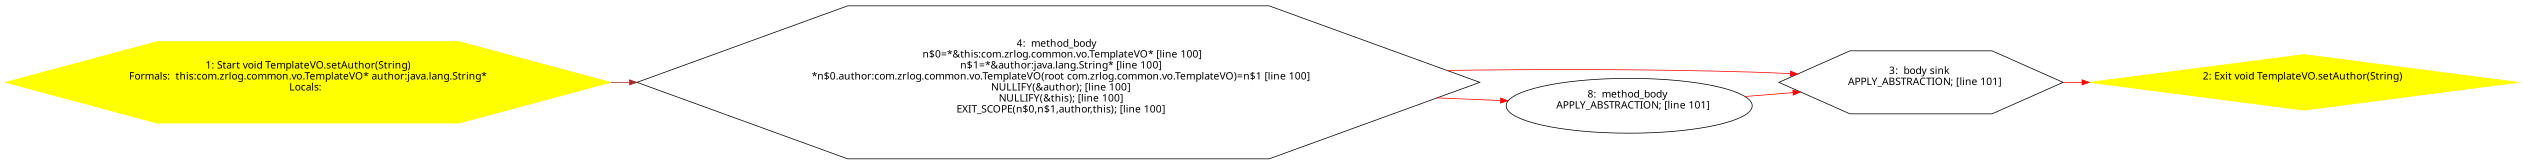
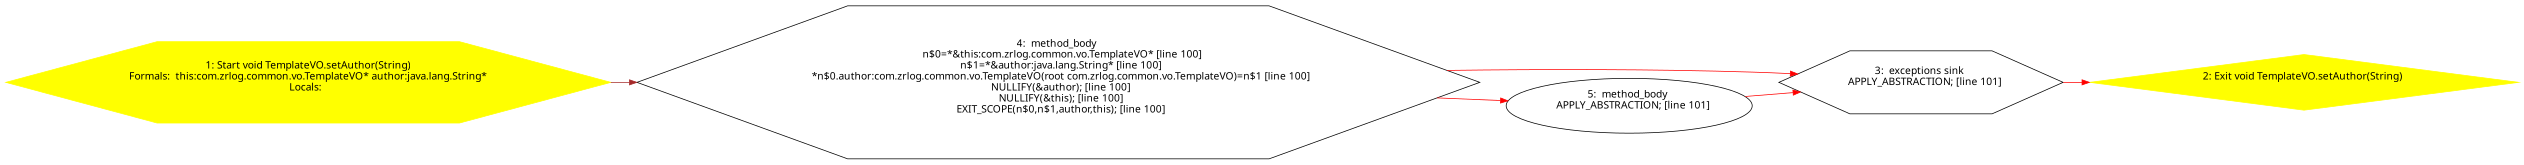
(1921, 82) -> (1921, 82)
(1629, 106) -> (1629, 106)
